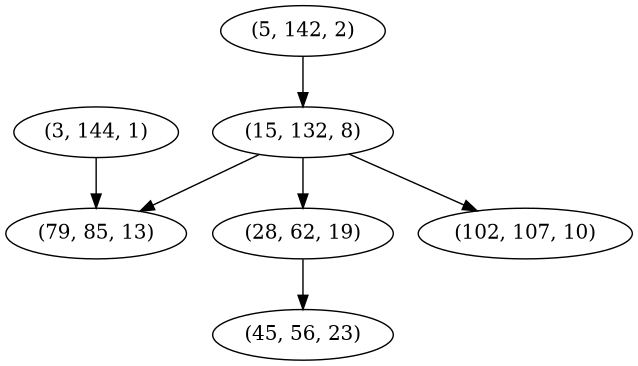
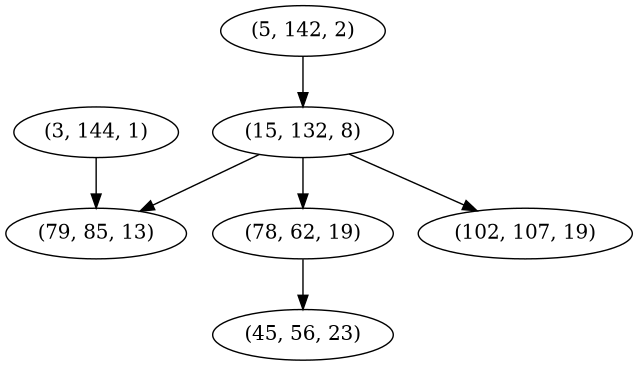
(303, 234) -> (303, 234)
(525, 234) -> (525, 234)
